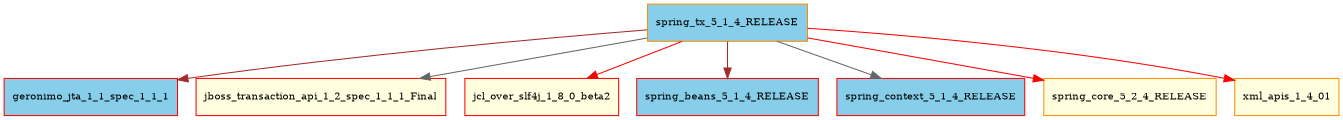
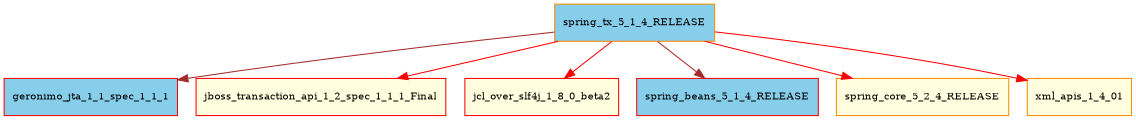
(539, 57) -> (483, 59)
(931, 97) -> none
